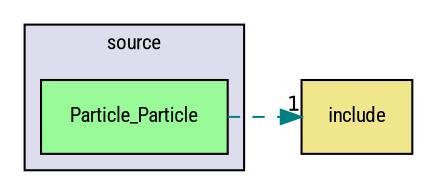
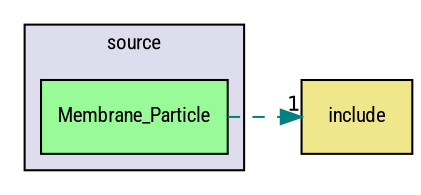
(134, 117) -> (134, 117)
